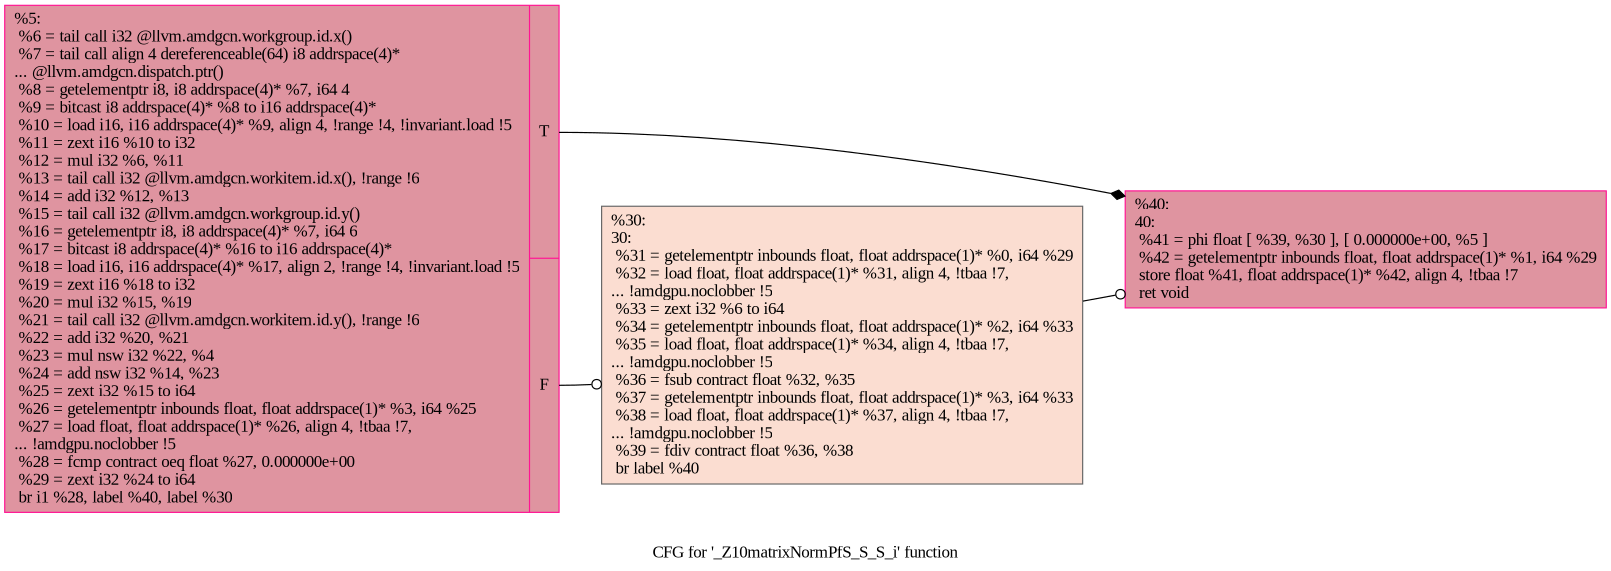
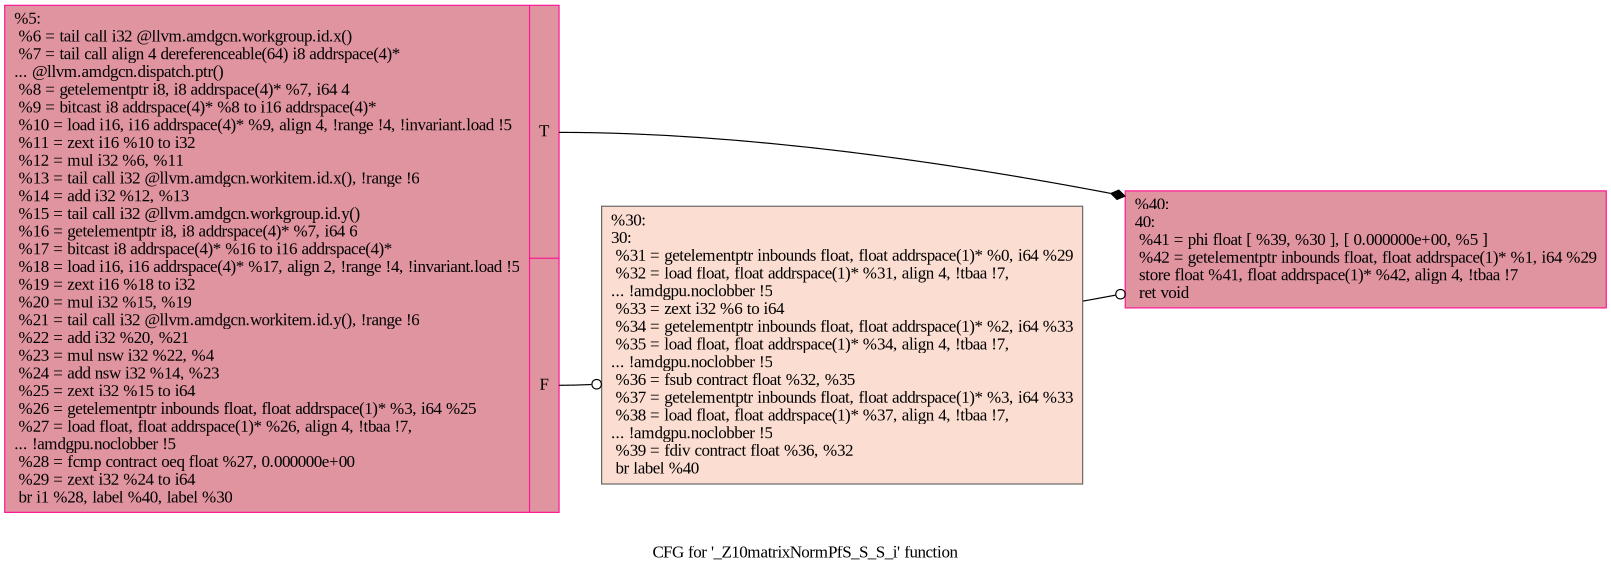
(732, 451) -> (732, 451)
